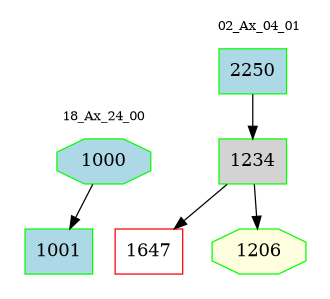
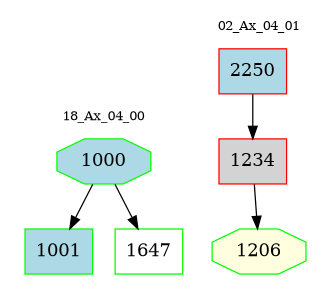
(253, 71) -> (253, 71)
(104, 117) -> (104, 117)
(253, 161) -> (253, 161)
(211, 198) -> (124, 201)
(149, 252) -> (149, 252)
